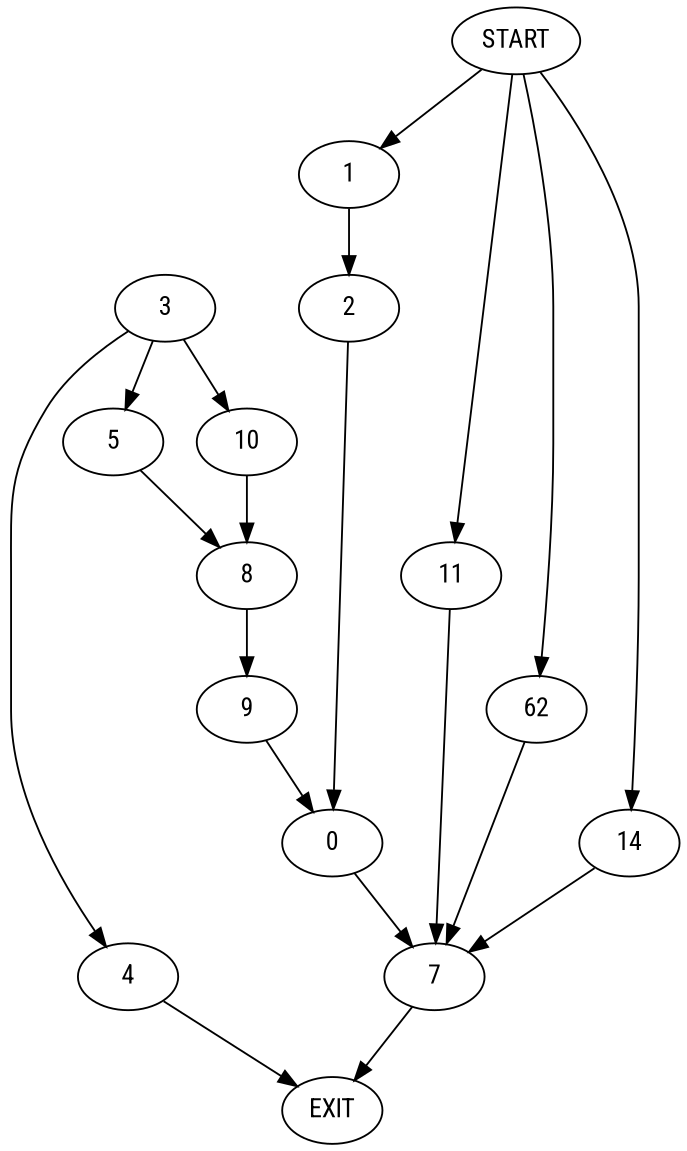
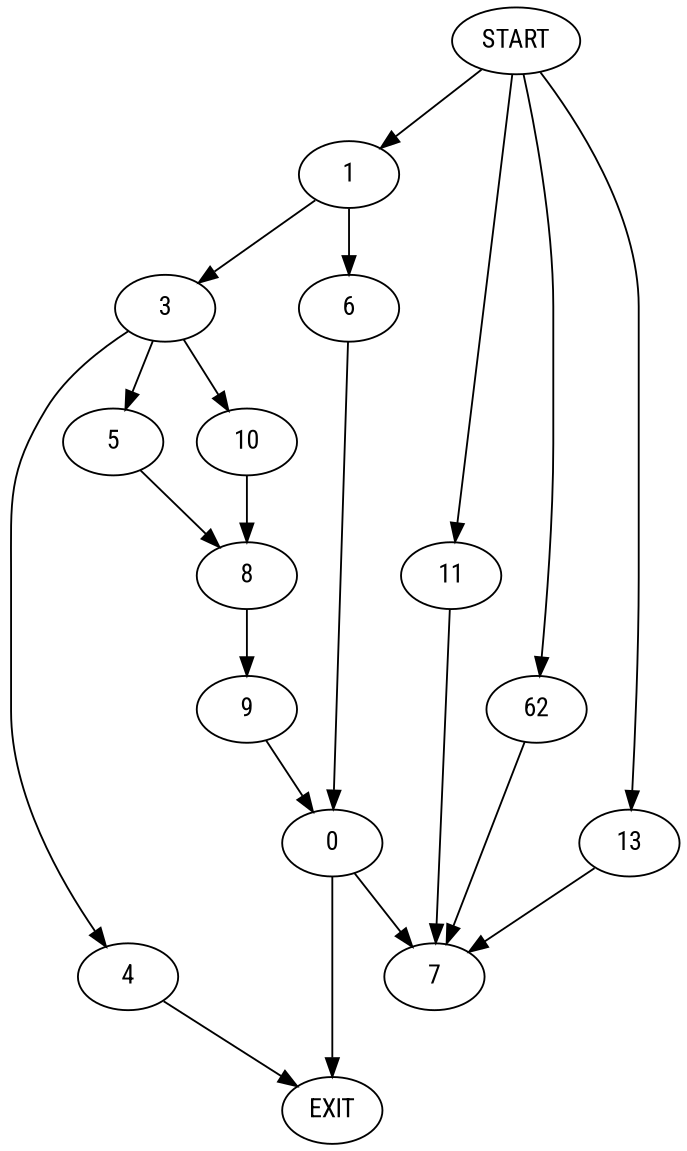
none -> (265, 236)
(349, 308) -> (349, 308)
(629, 843) -> (629, 843)
(389, 1036) -> (332, 967)
